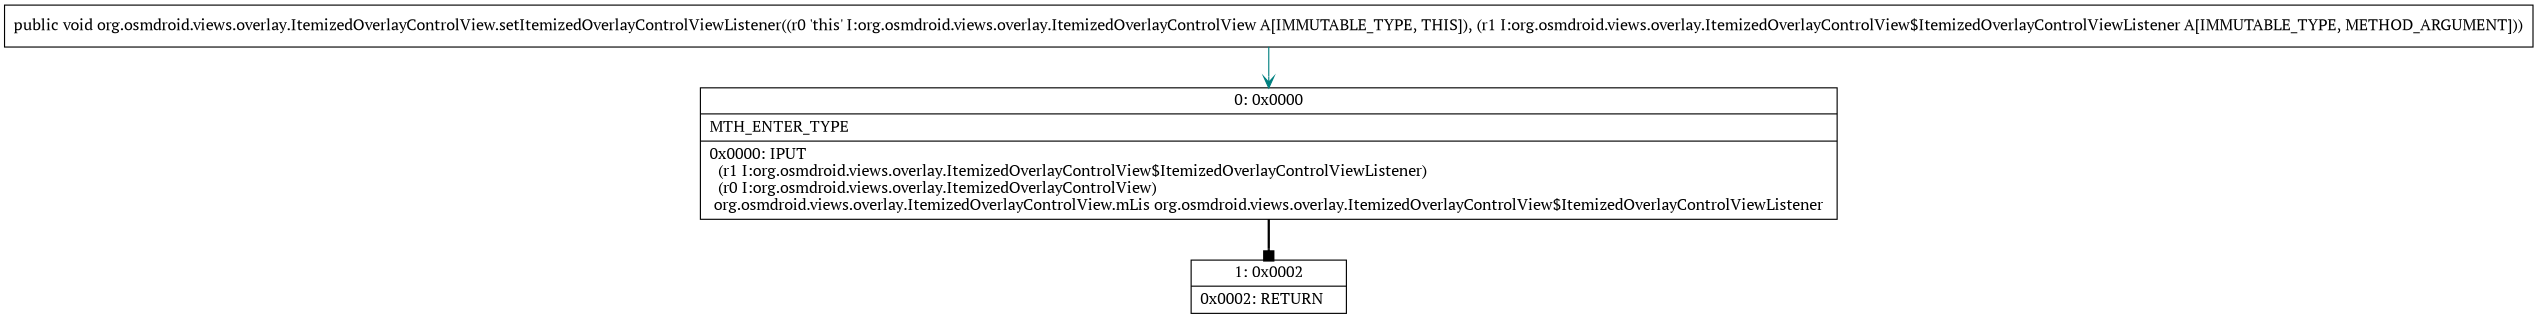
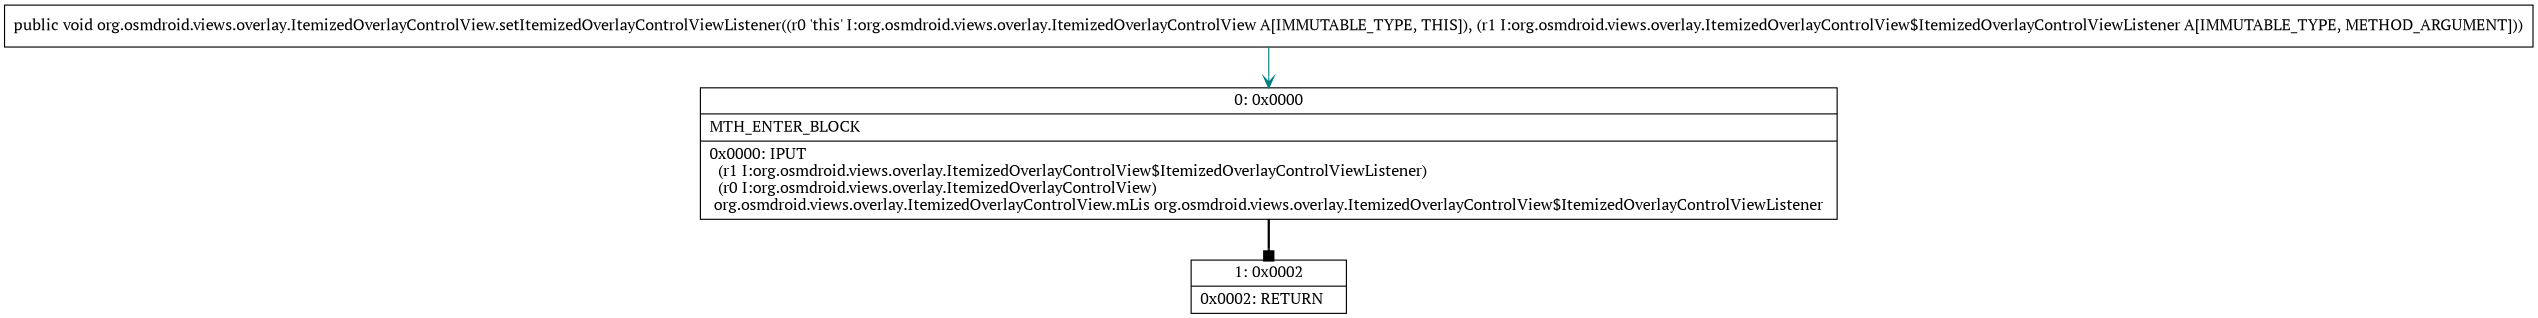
(780, 127) -> (785, 127)
